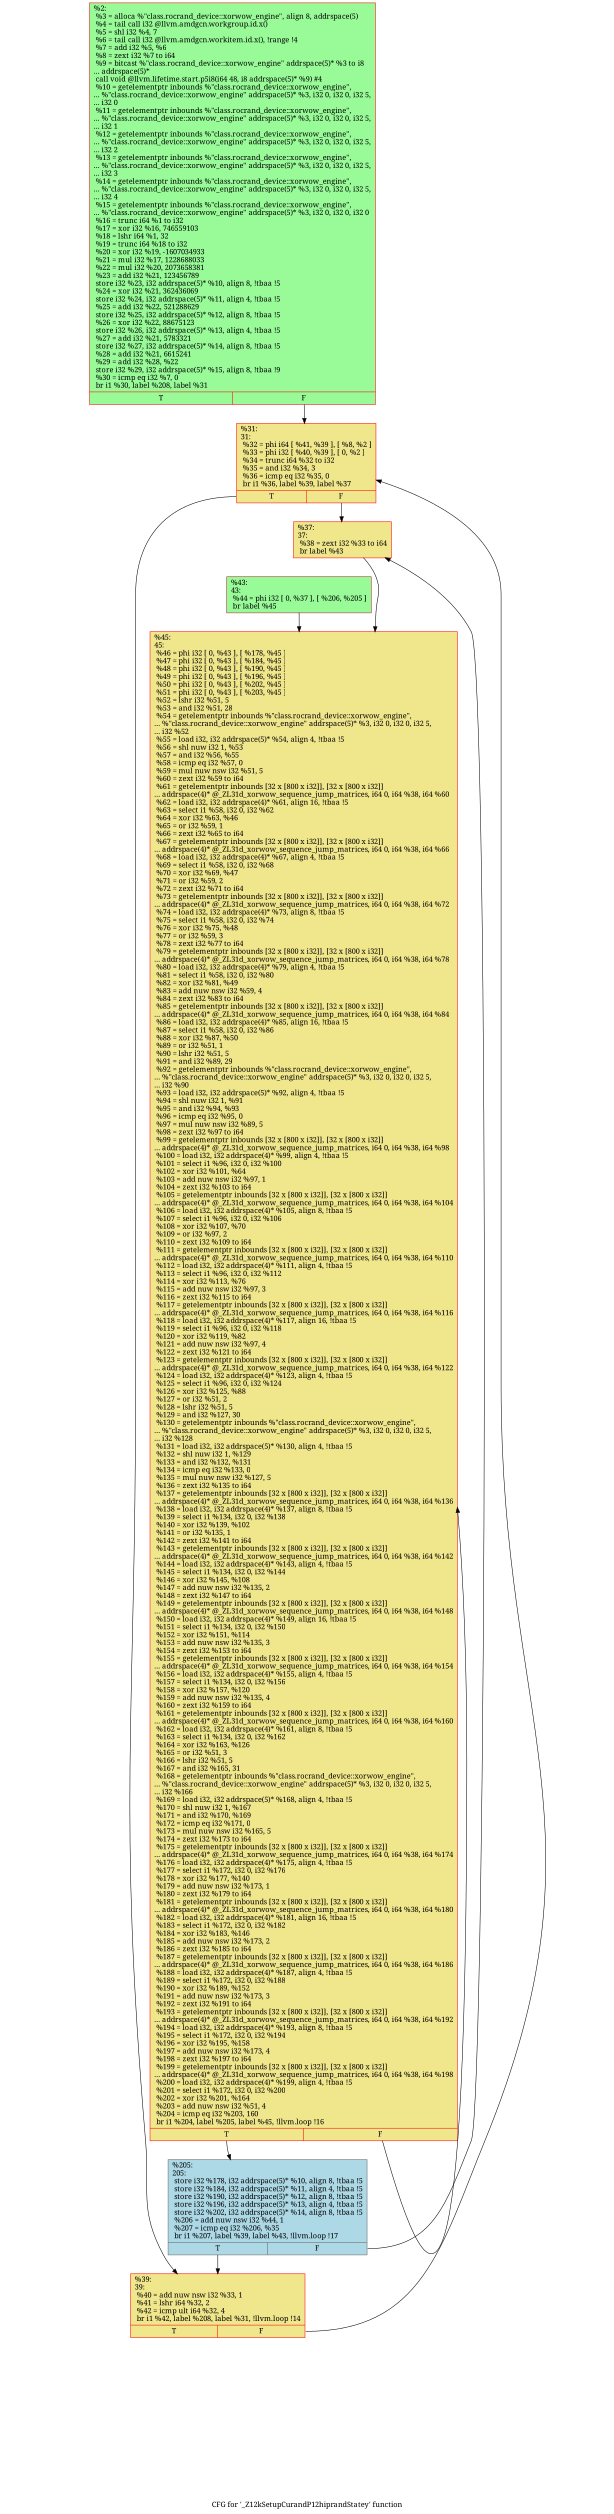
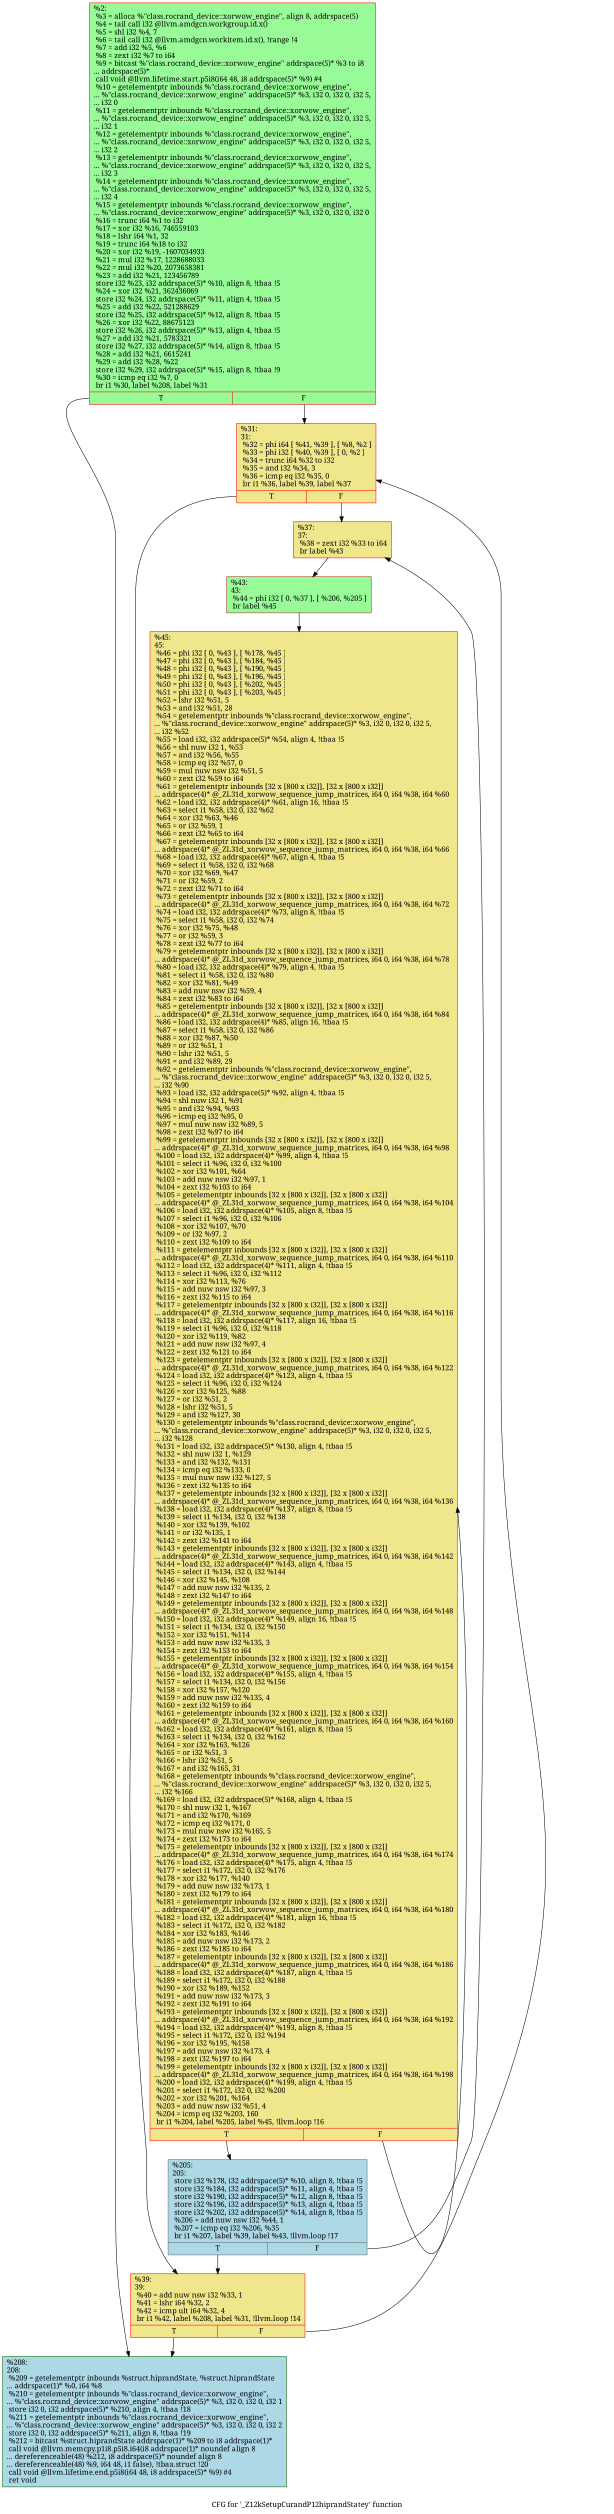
(379, 590) -> (322, 565)
none -> (145, 2422)
